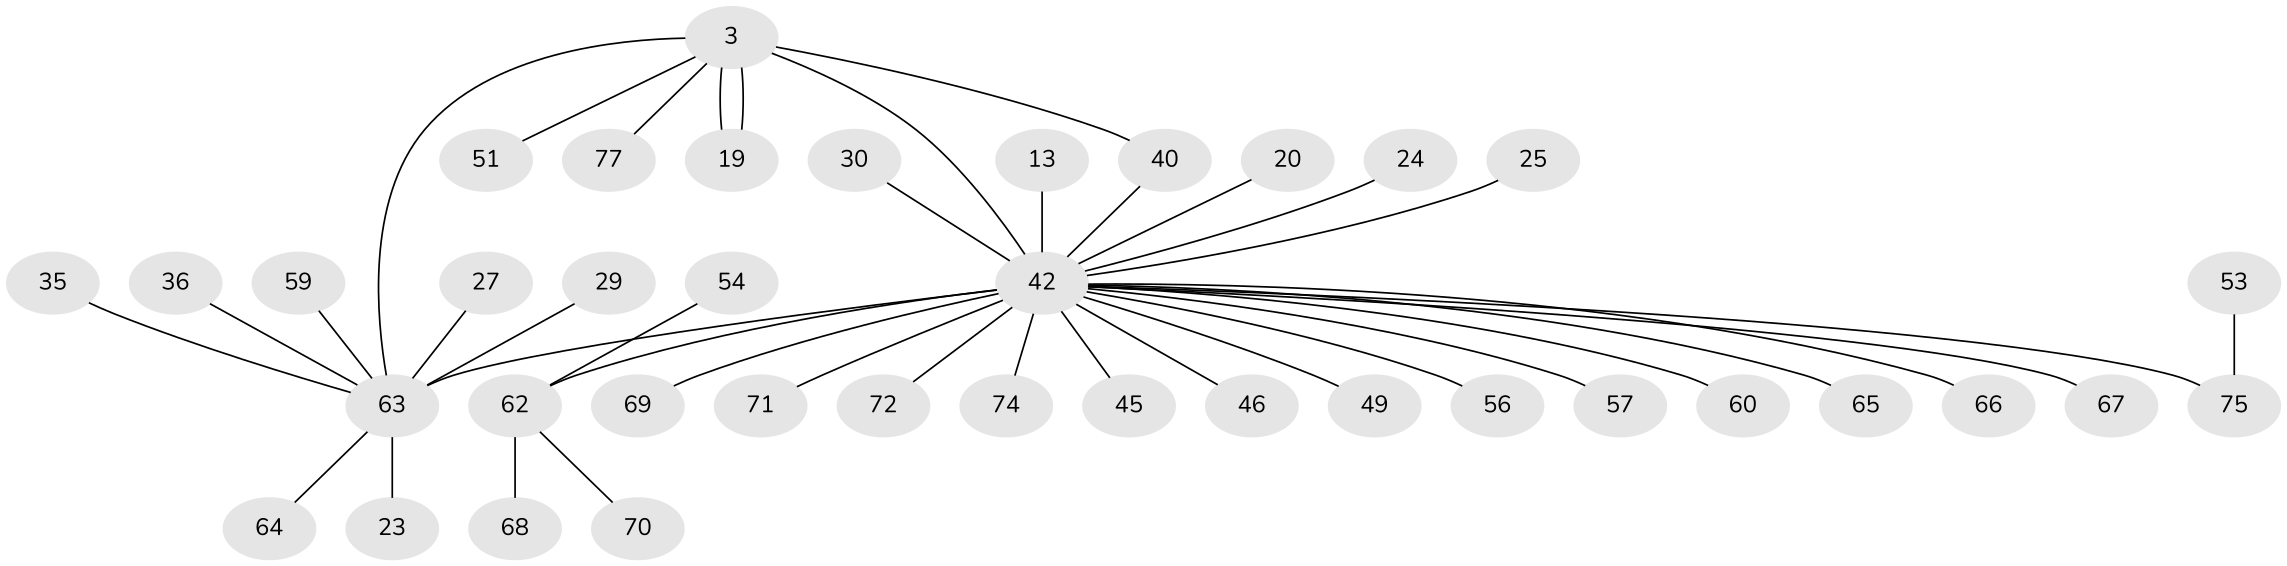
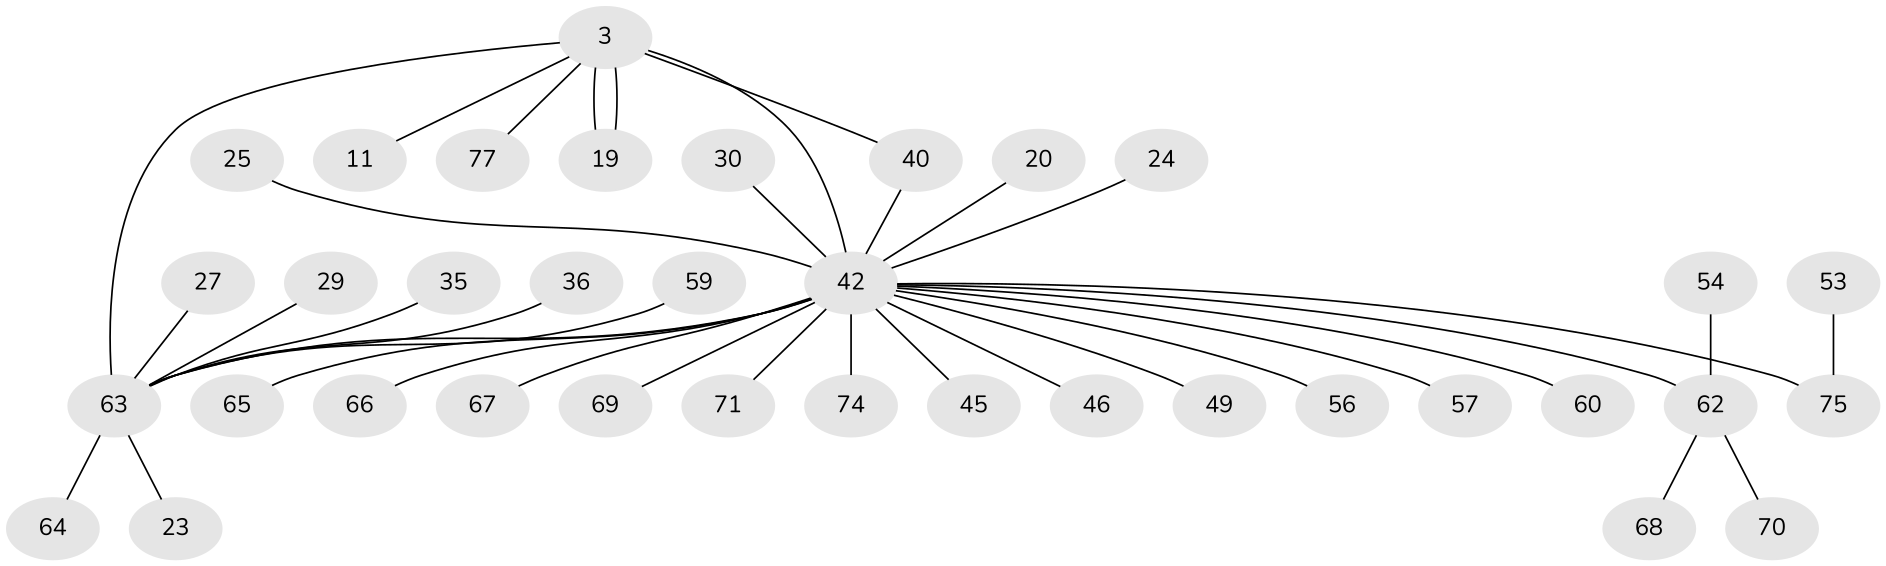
(486, 160) -> (360, 160)
(1042, 160) -> none
(883, 406) -> none
